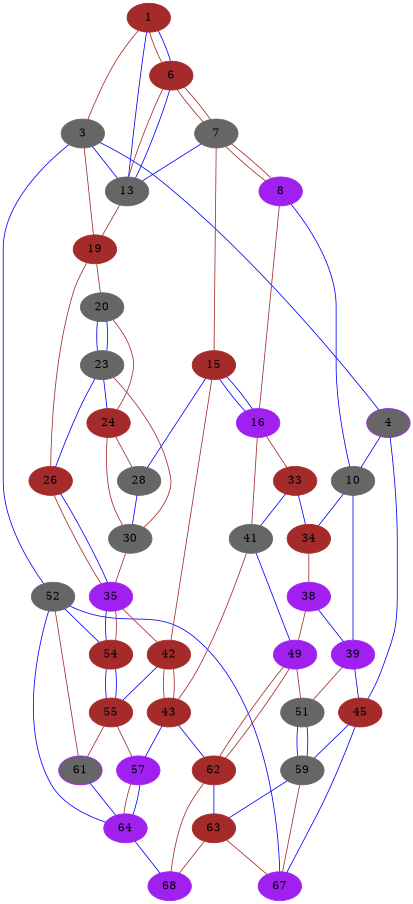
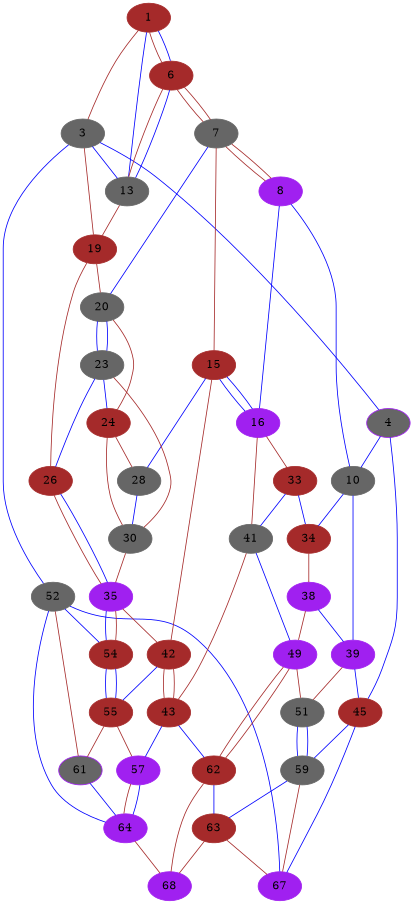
(172, 162) -> (159, 220)
(269, 307) -> (269, 307)
(148, 857) -> (148, 857)
